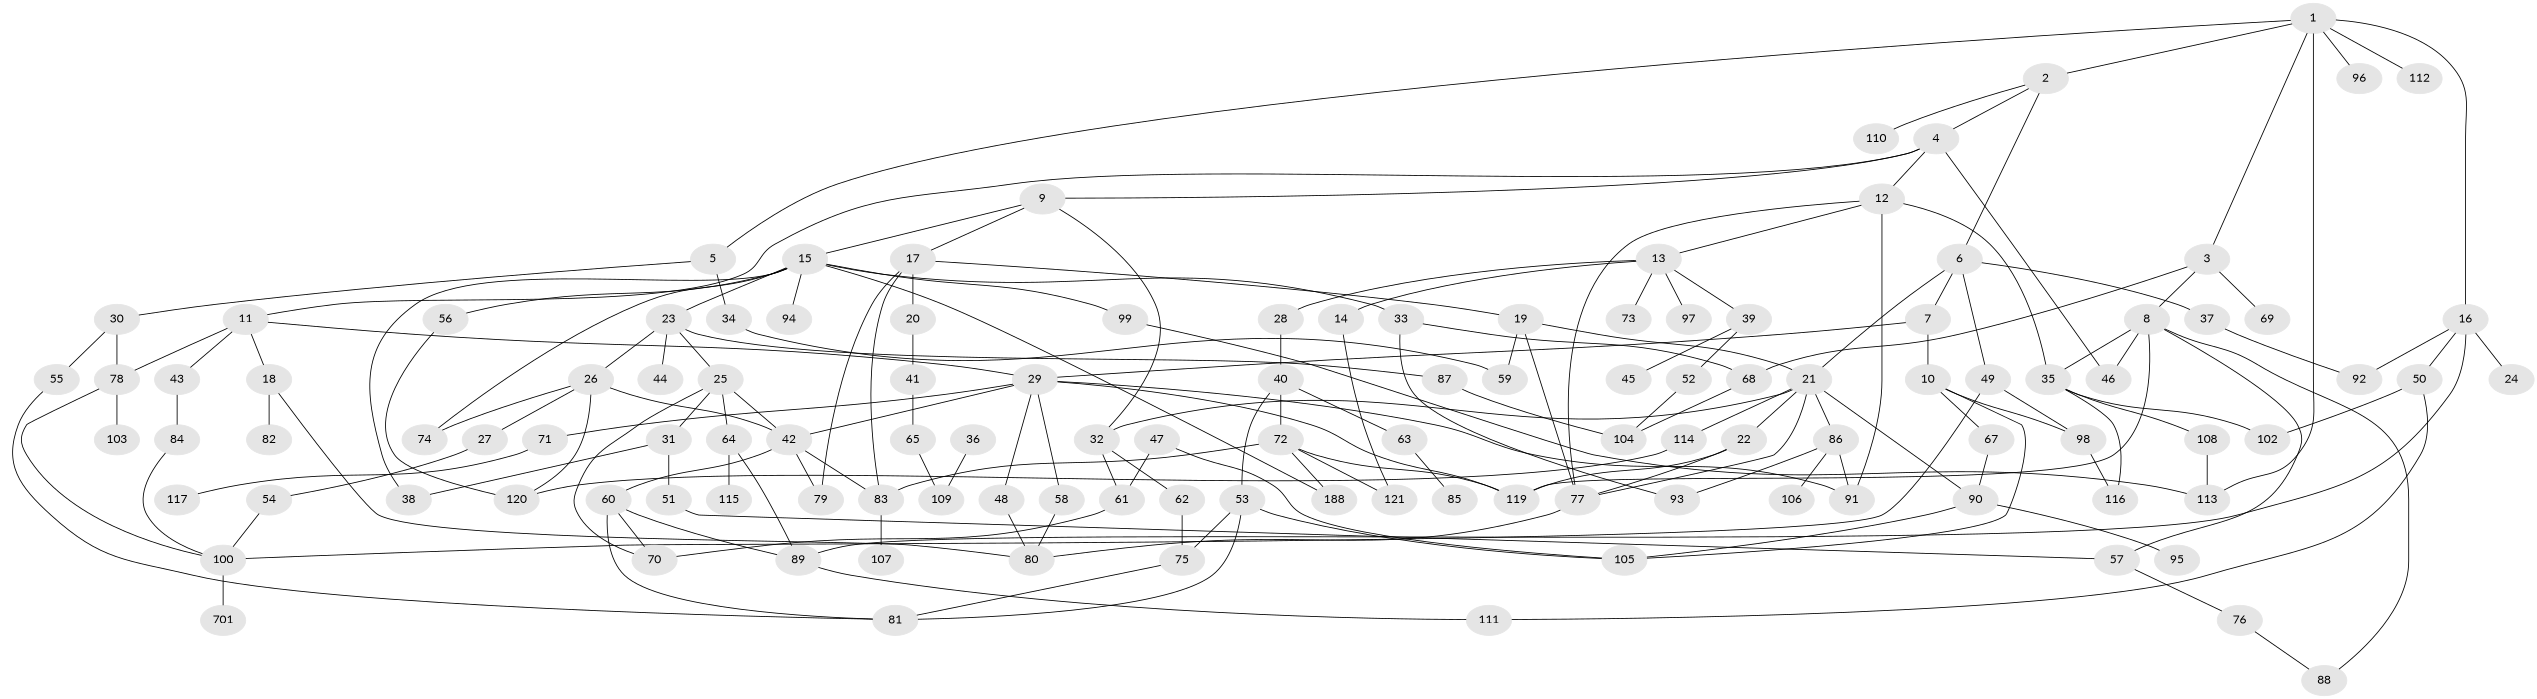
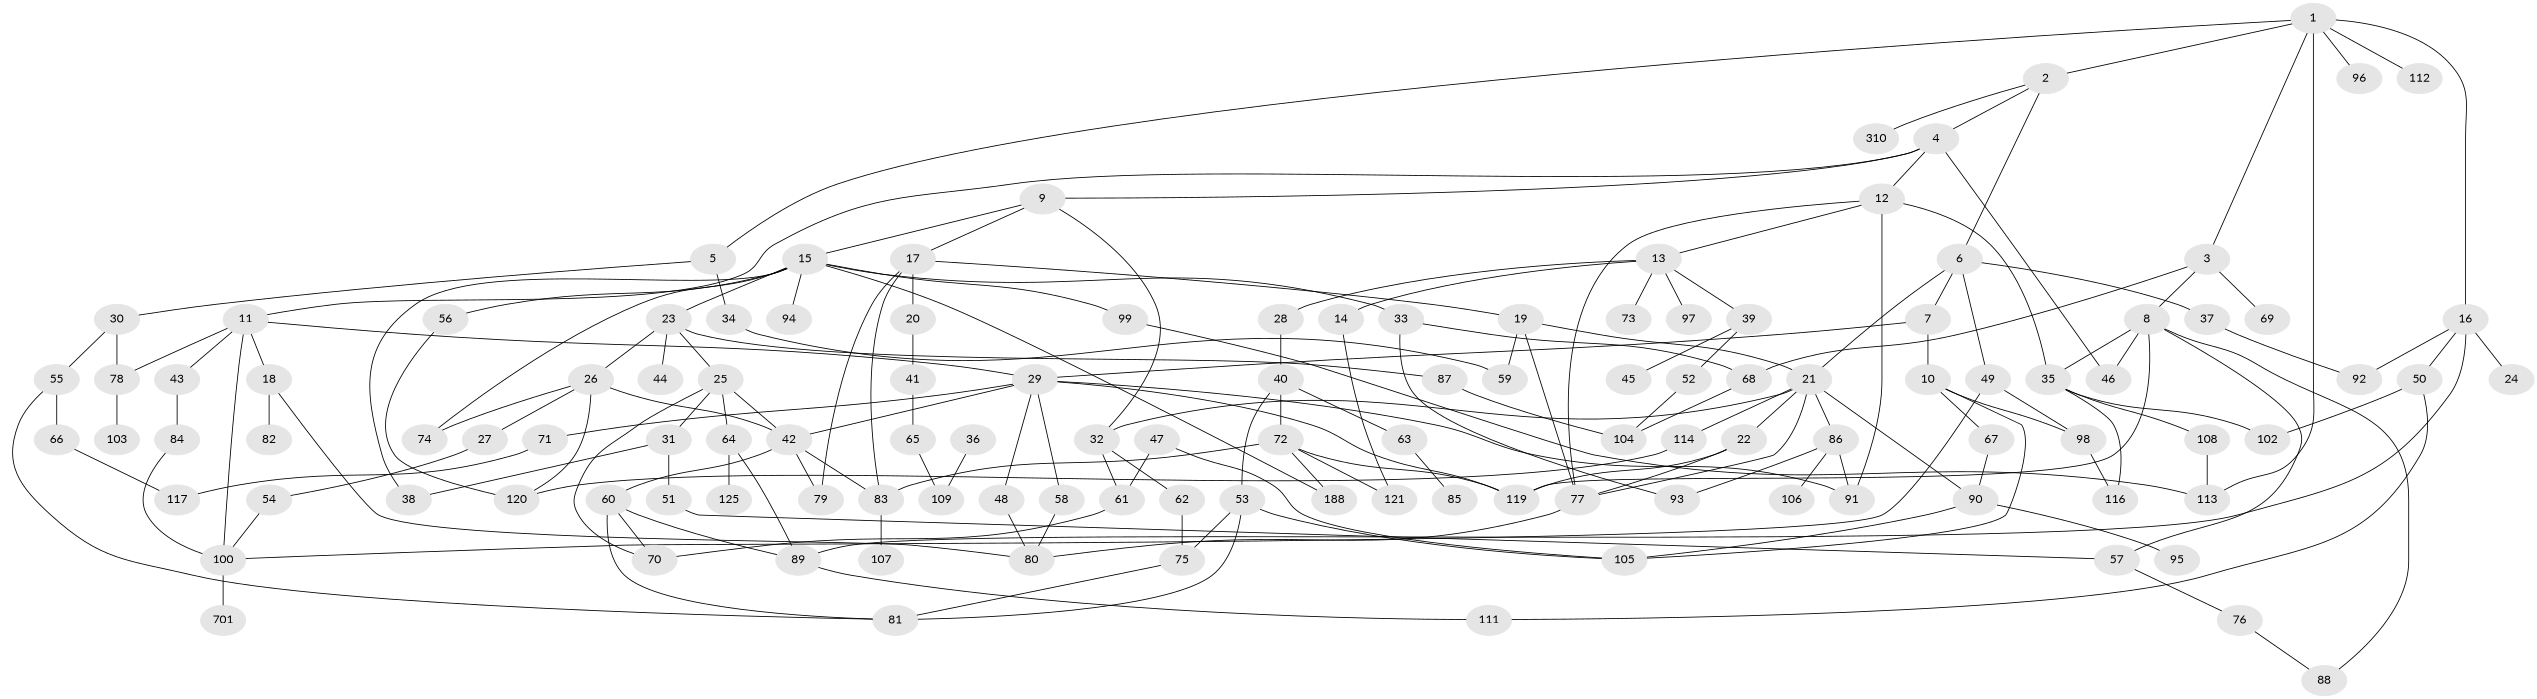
(1876, 139) -> (1876, 139)
none -> (57, 440)
(57, 490) -> (232, 440)
(729, 500) -> (729, 500)
